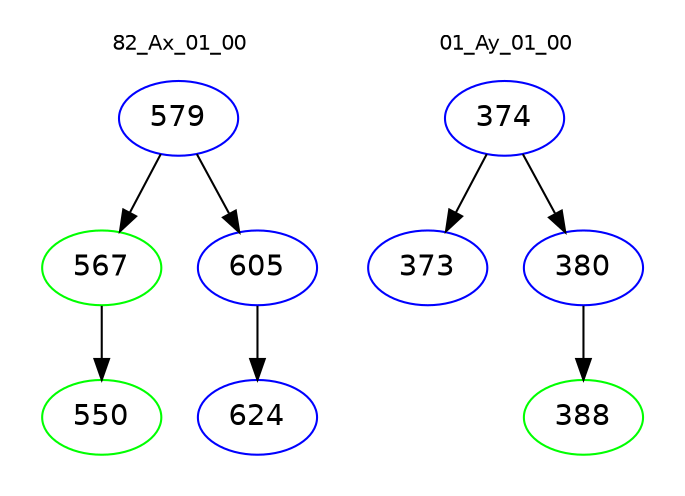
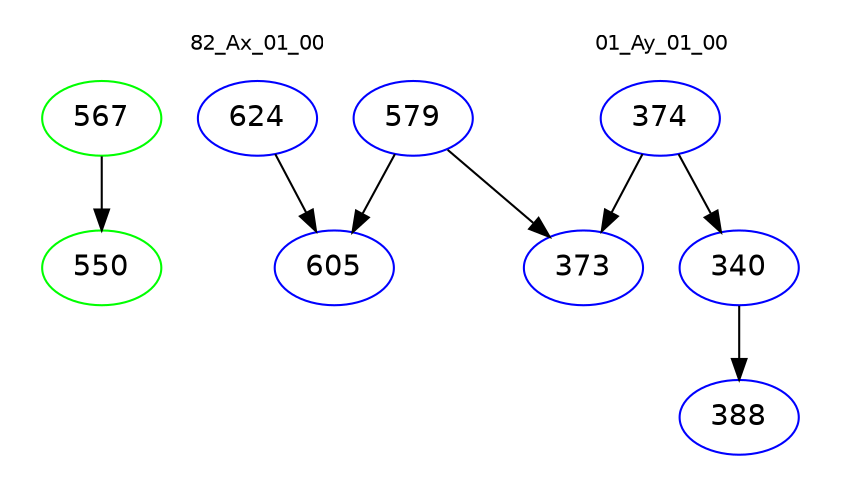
(145, 183) -> (476, 174)
(583, 268) -> (739, 268)
(257, 332) -> (291, 183)
(583, 417) -> (739, 417)
